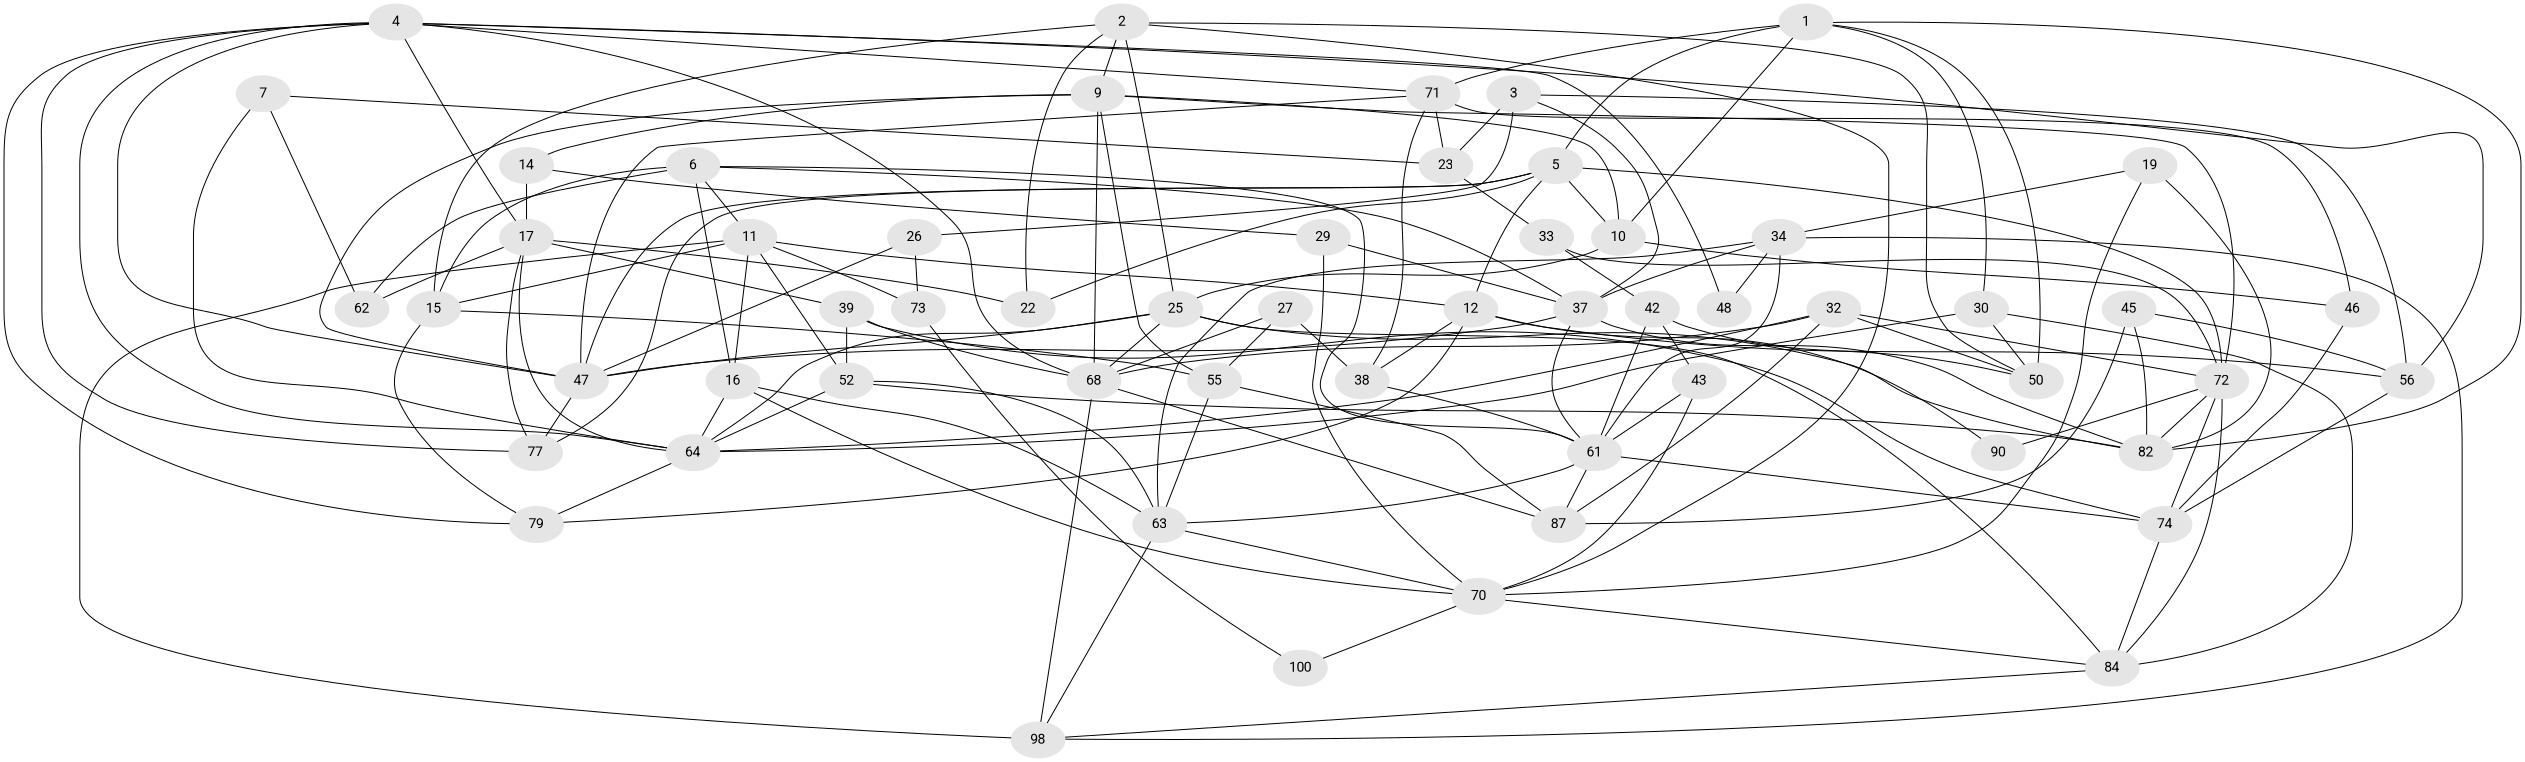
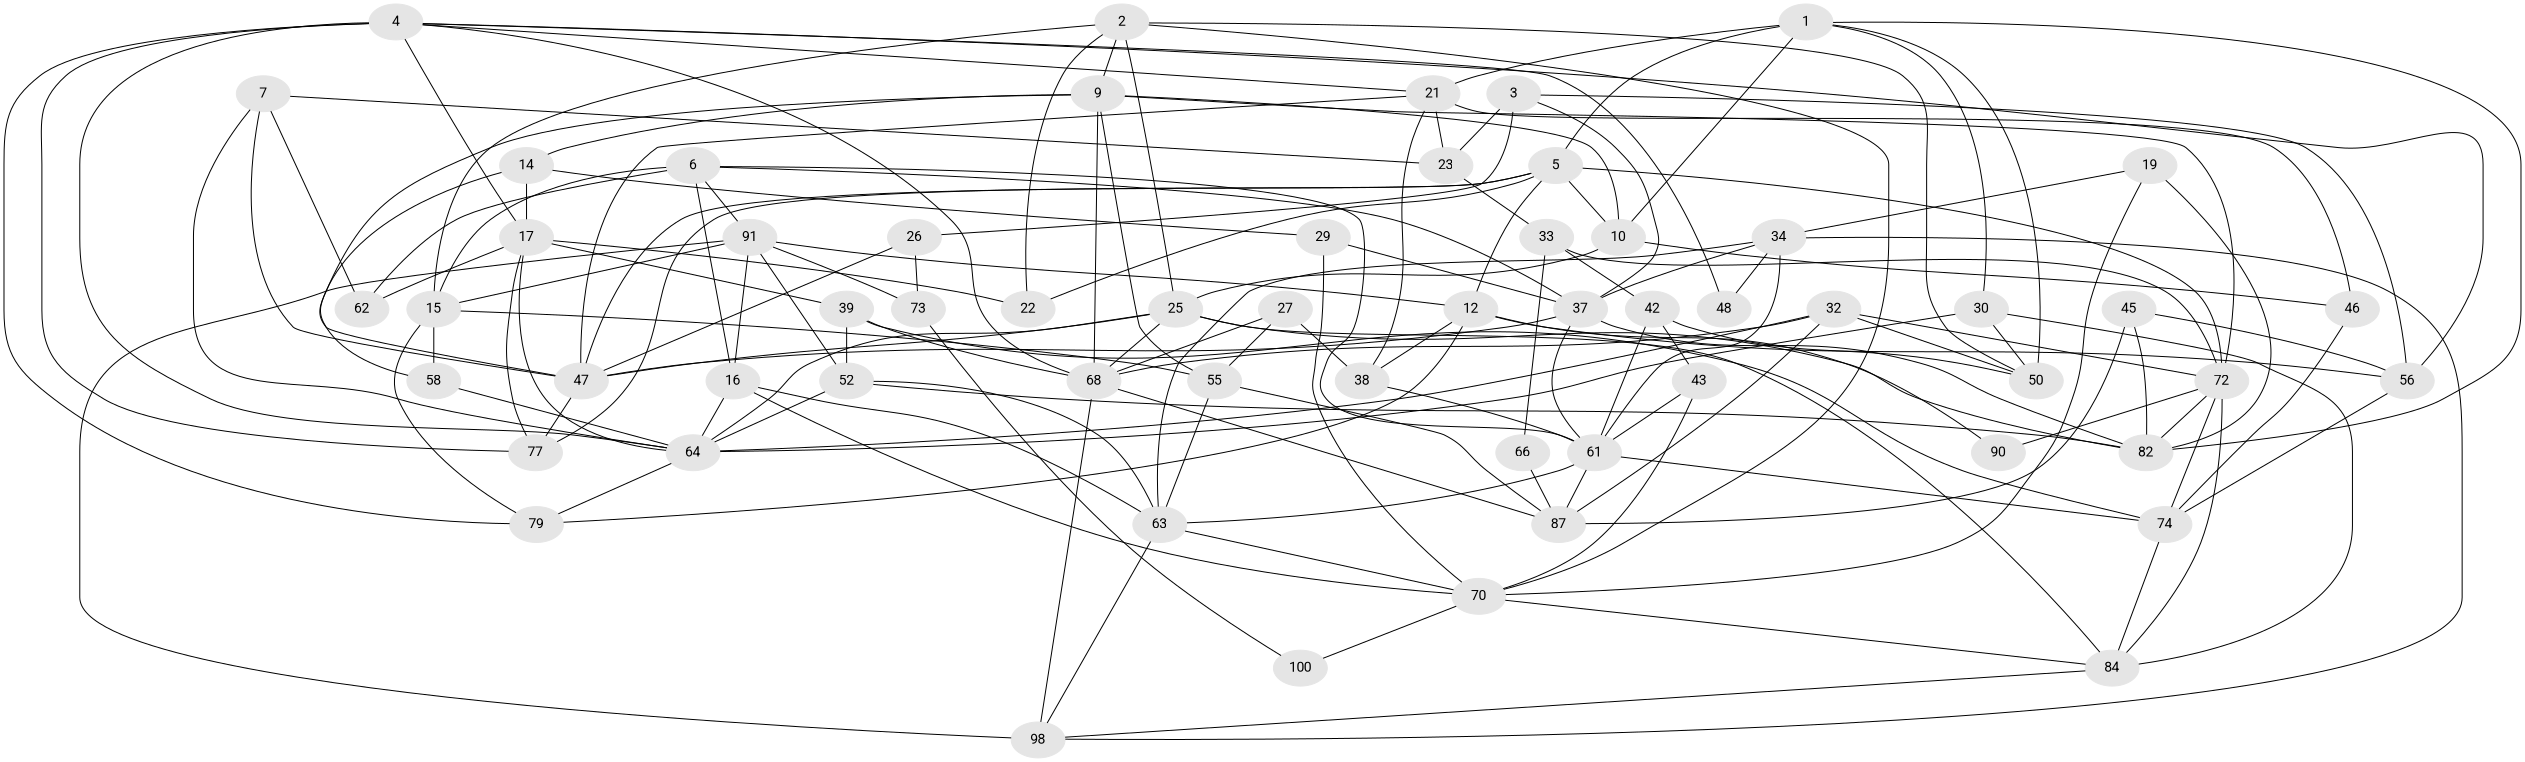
(1433, 94) -> (1433, 94)
(750, 237) -> (750, 237)
(133, 283) -> (313, 334)
none -> (434, 381)
none -> (1523, 453)
